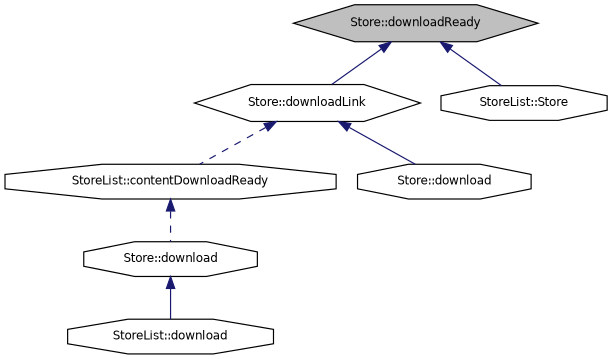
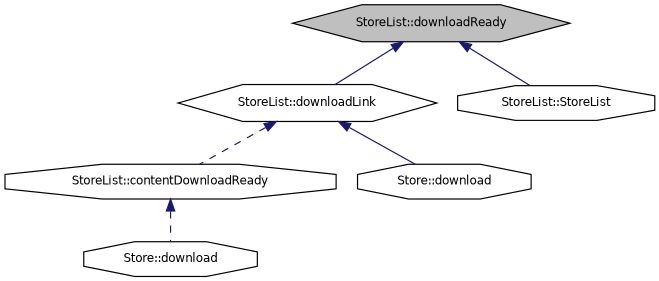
(416, 23) -> (431, 23)
(307, 103) -> (307, 103)
(524, 103) -> (556, 103)
(171, 337) -> none
